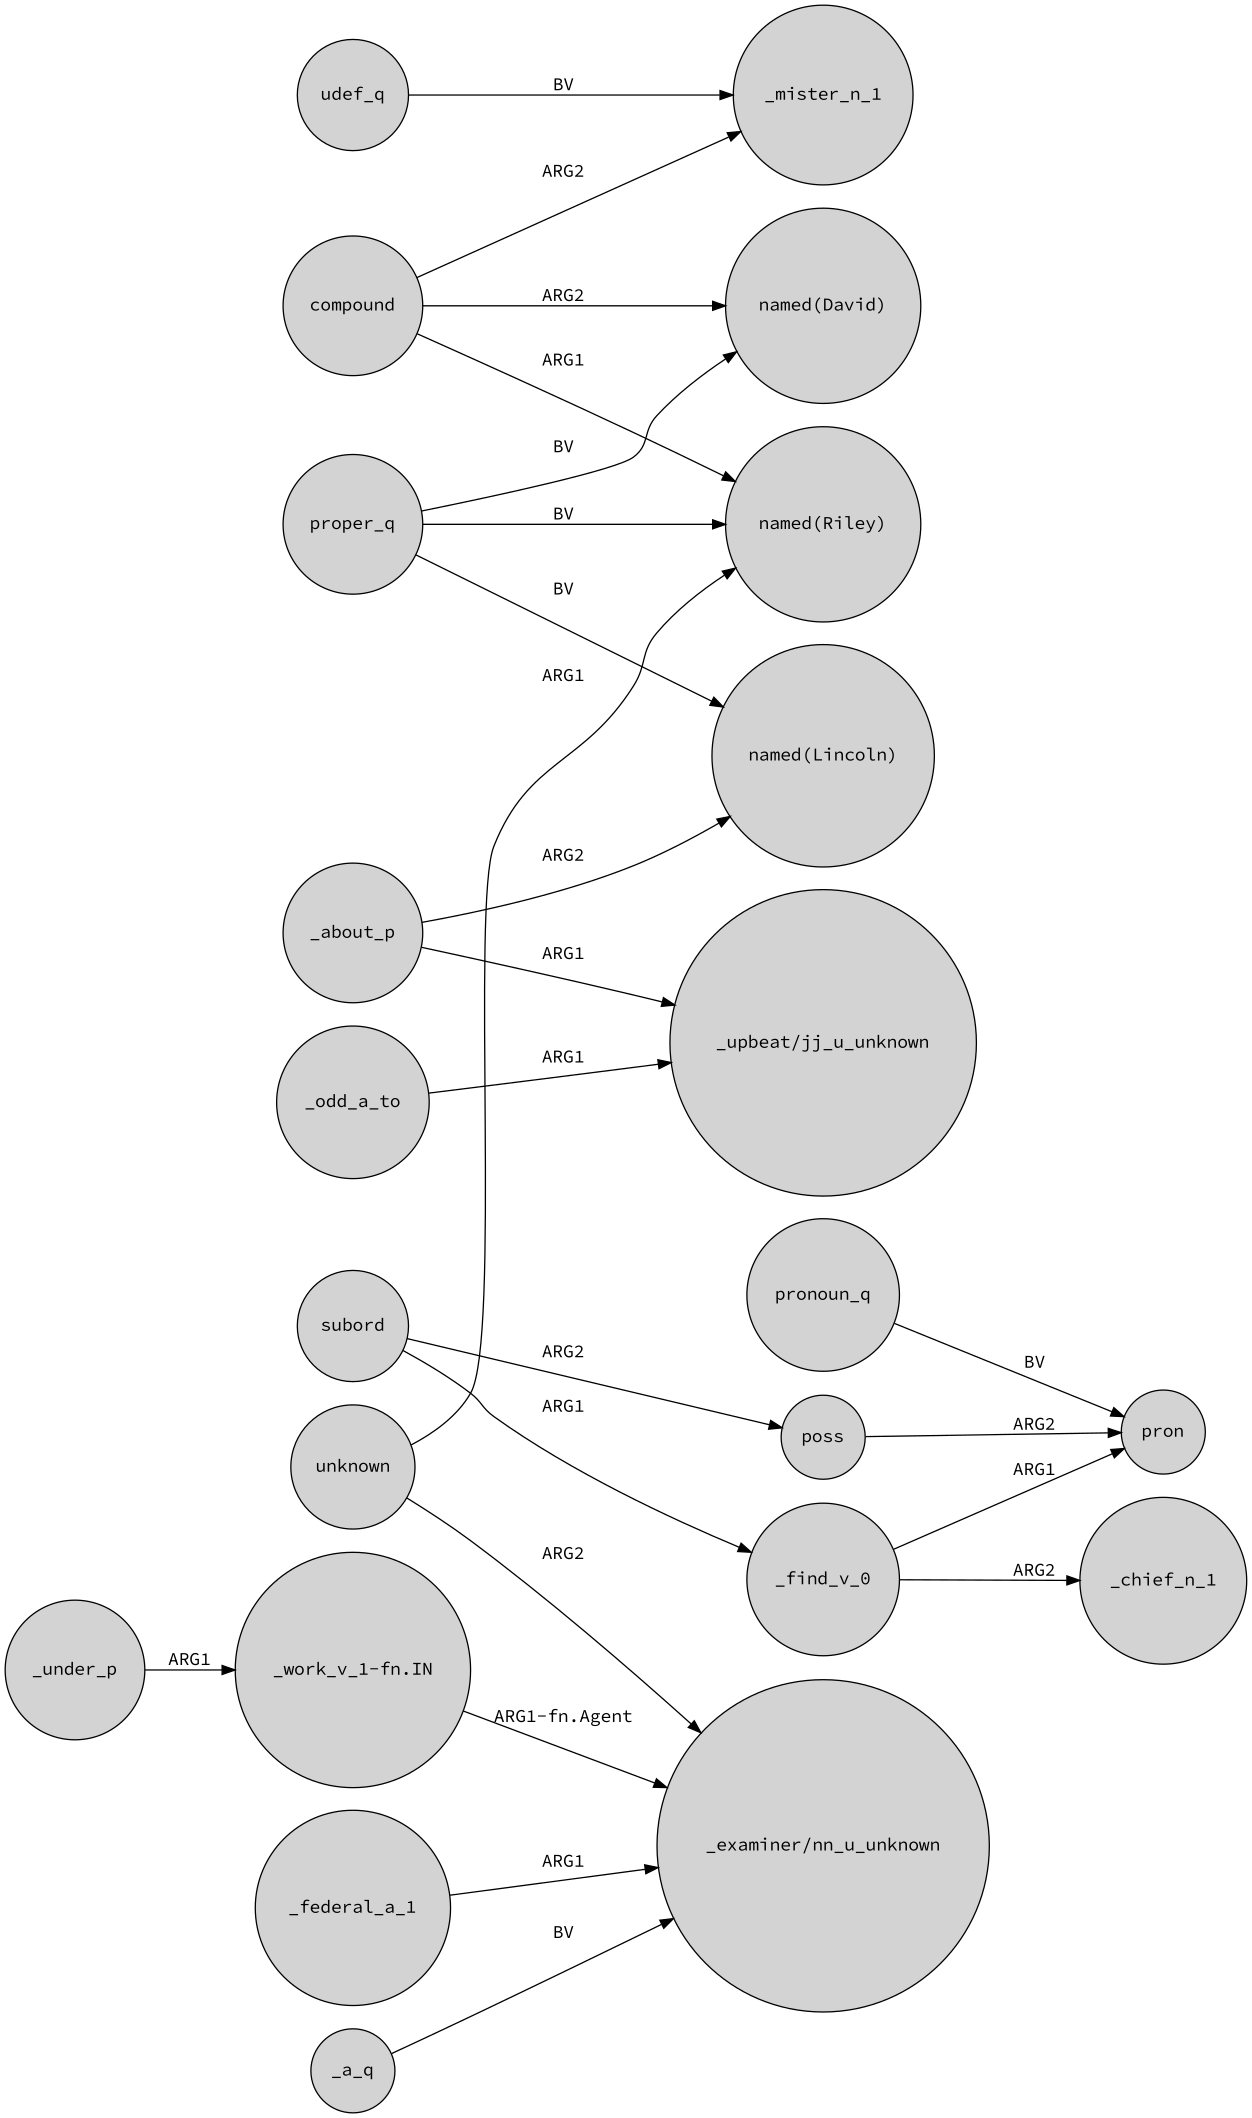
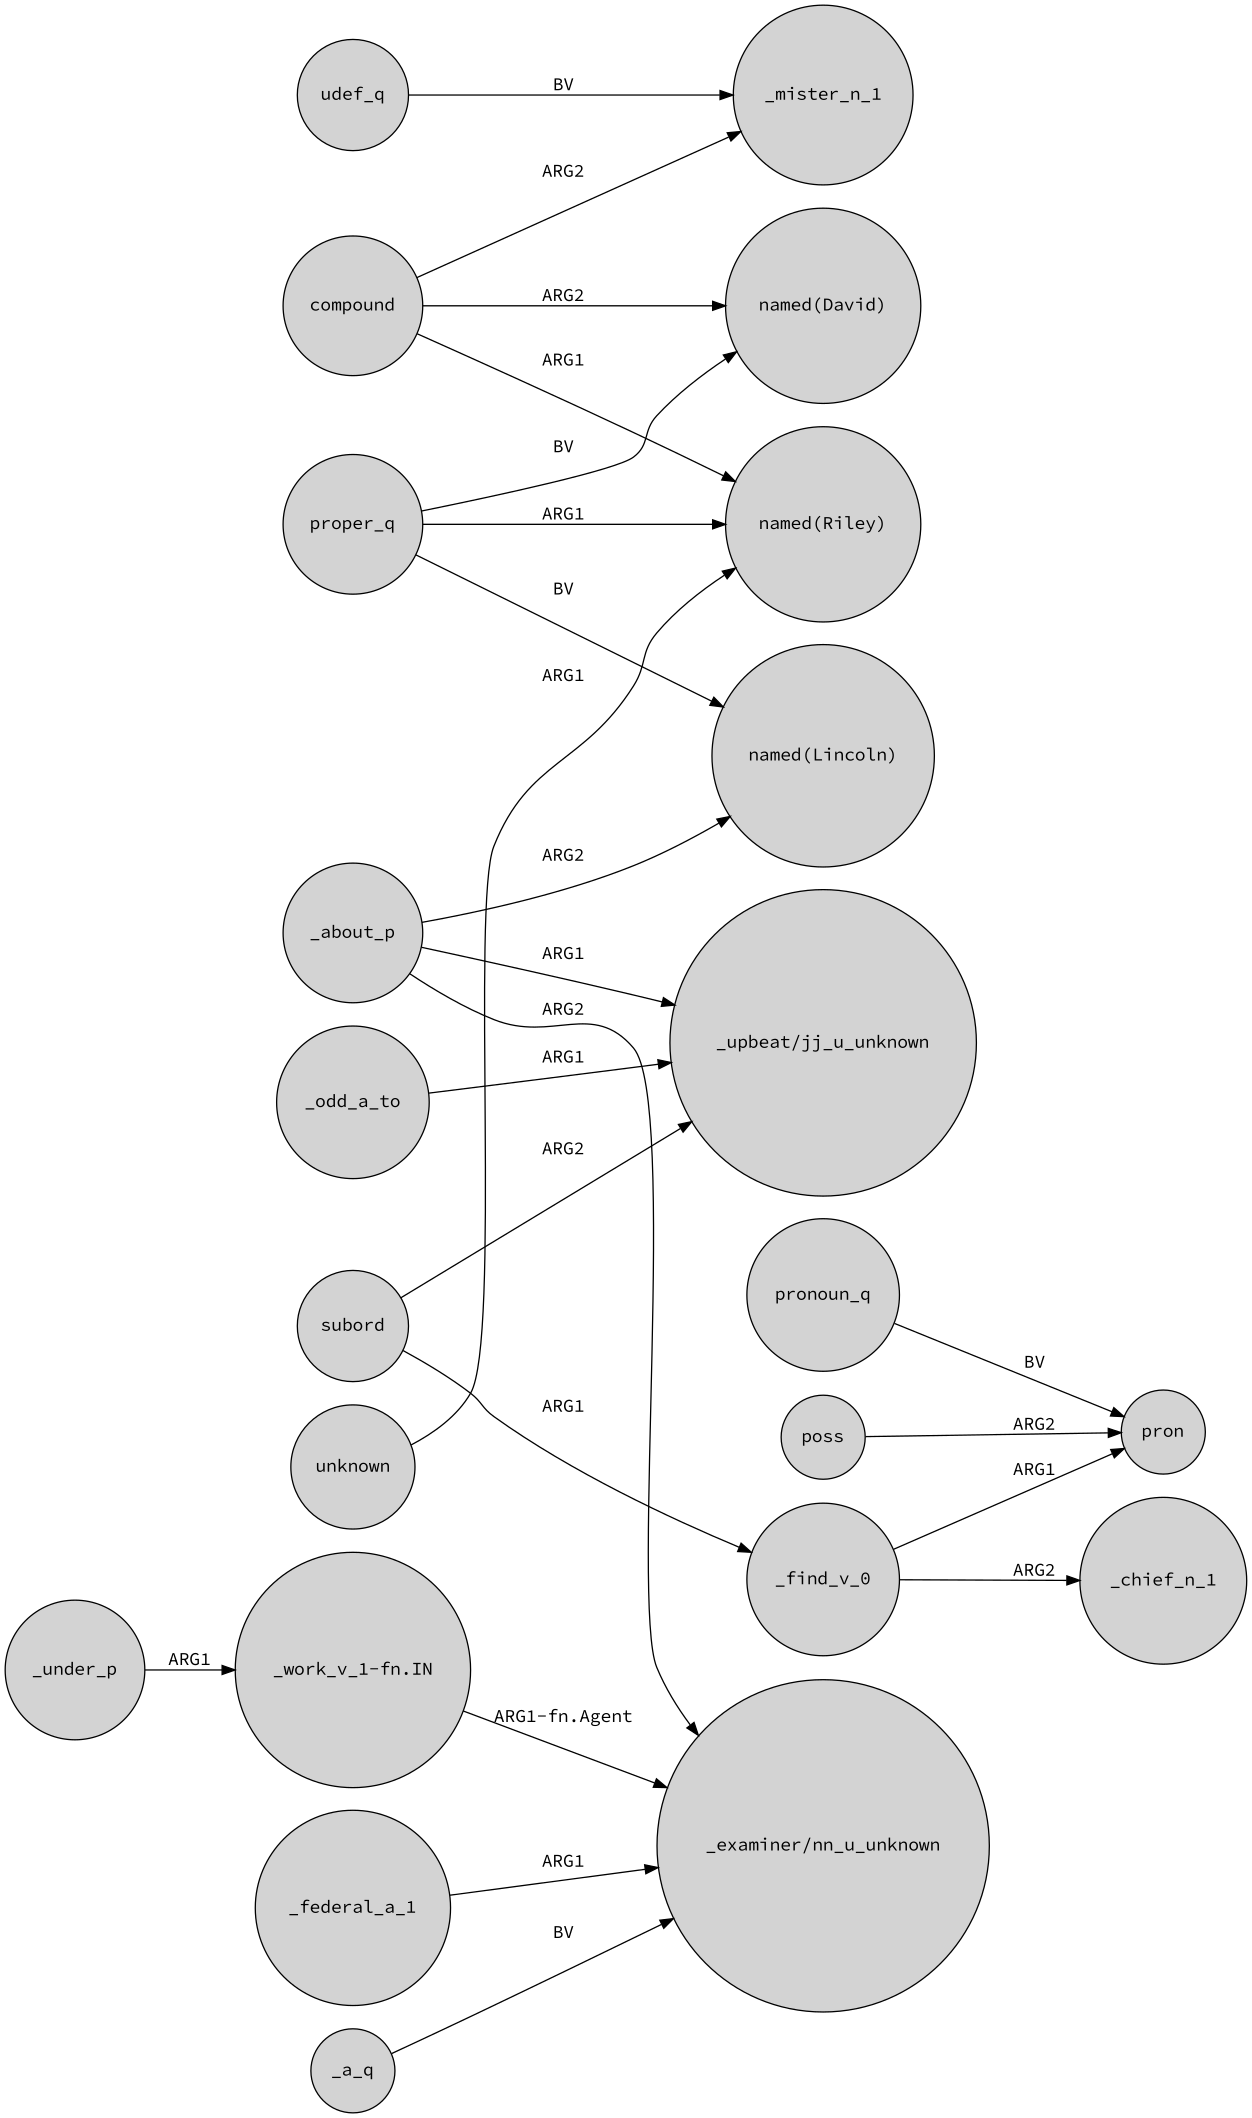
(564, 515) -> (564, 515)
(588, 1382) -> (541, 1213)
(553, 1605) -> (653, 1268)
